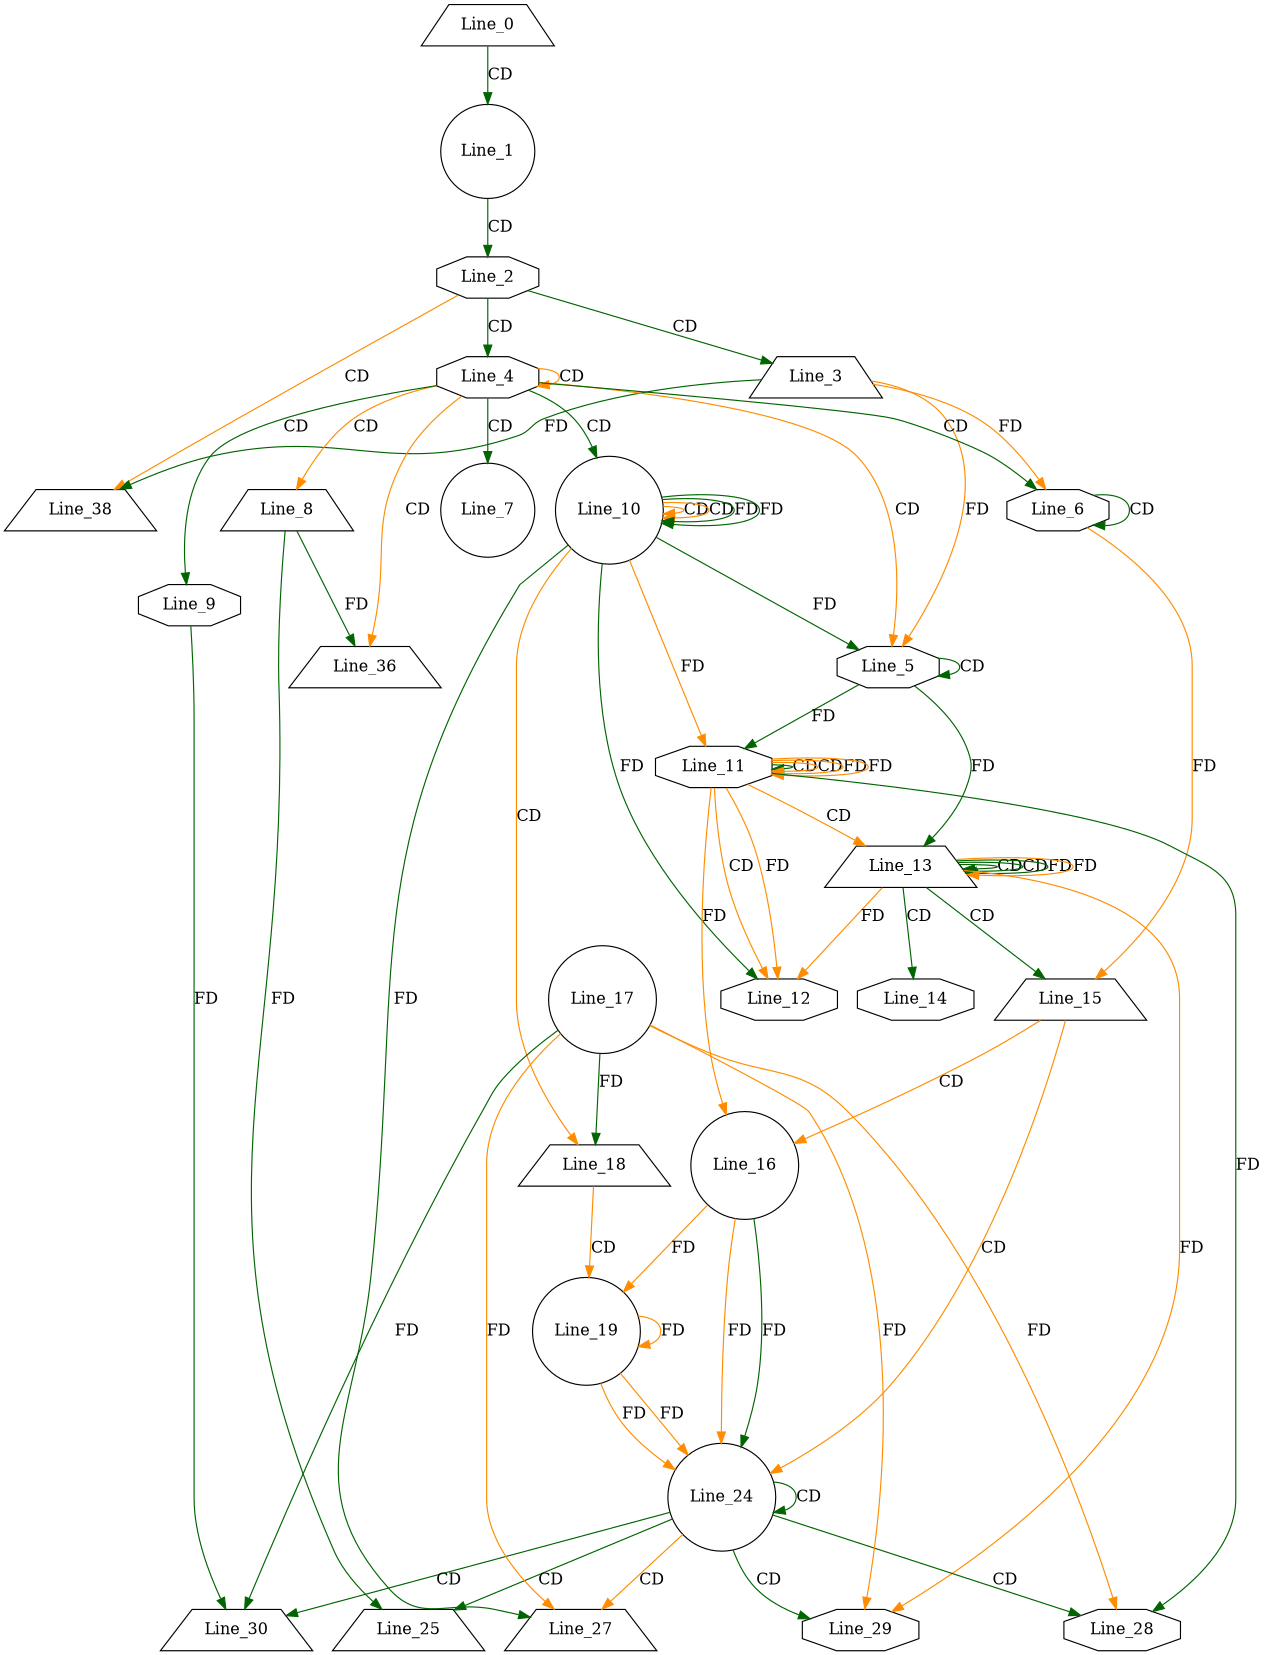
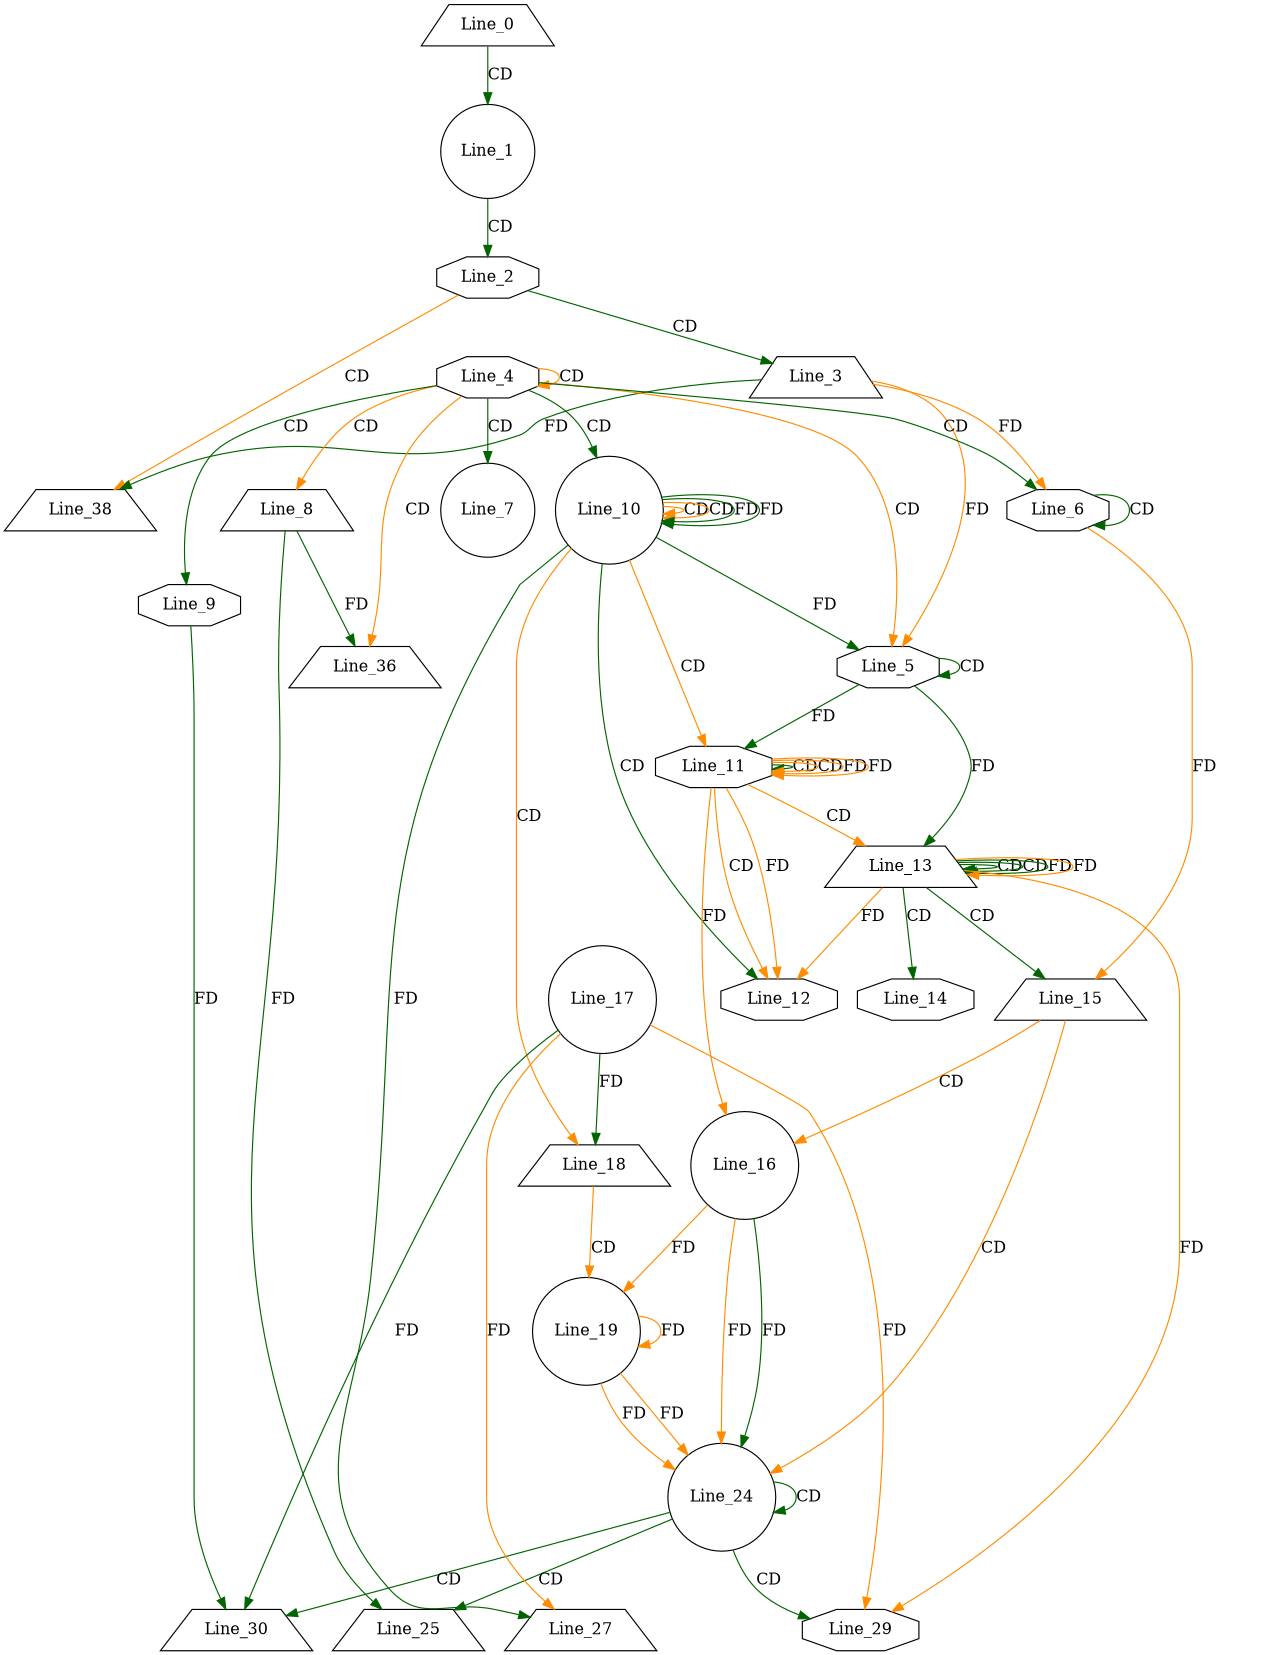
(488, 322) -> none
(693, 667) -> (693, 667)
(632, 767) -> (632, 767)
(647, 1568) -> none
(1122, 1630) -> none
